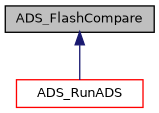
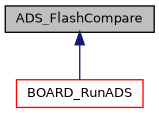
(80, 94) -> (80, 94)
